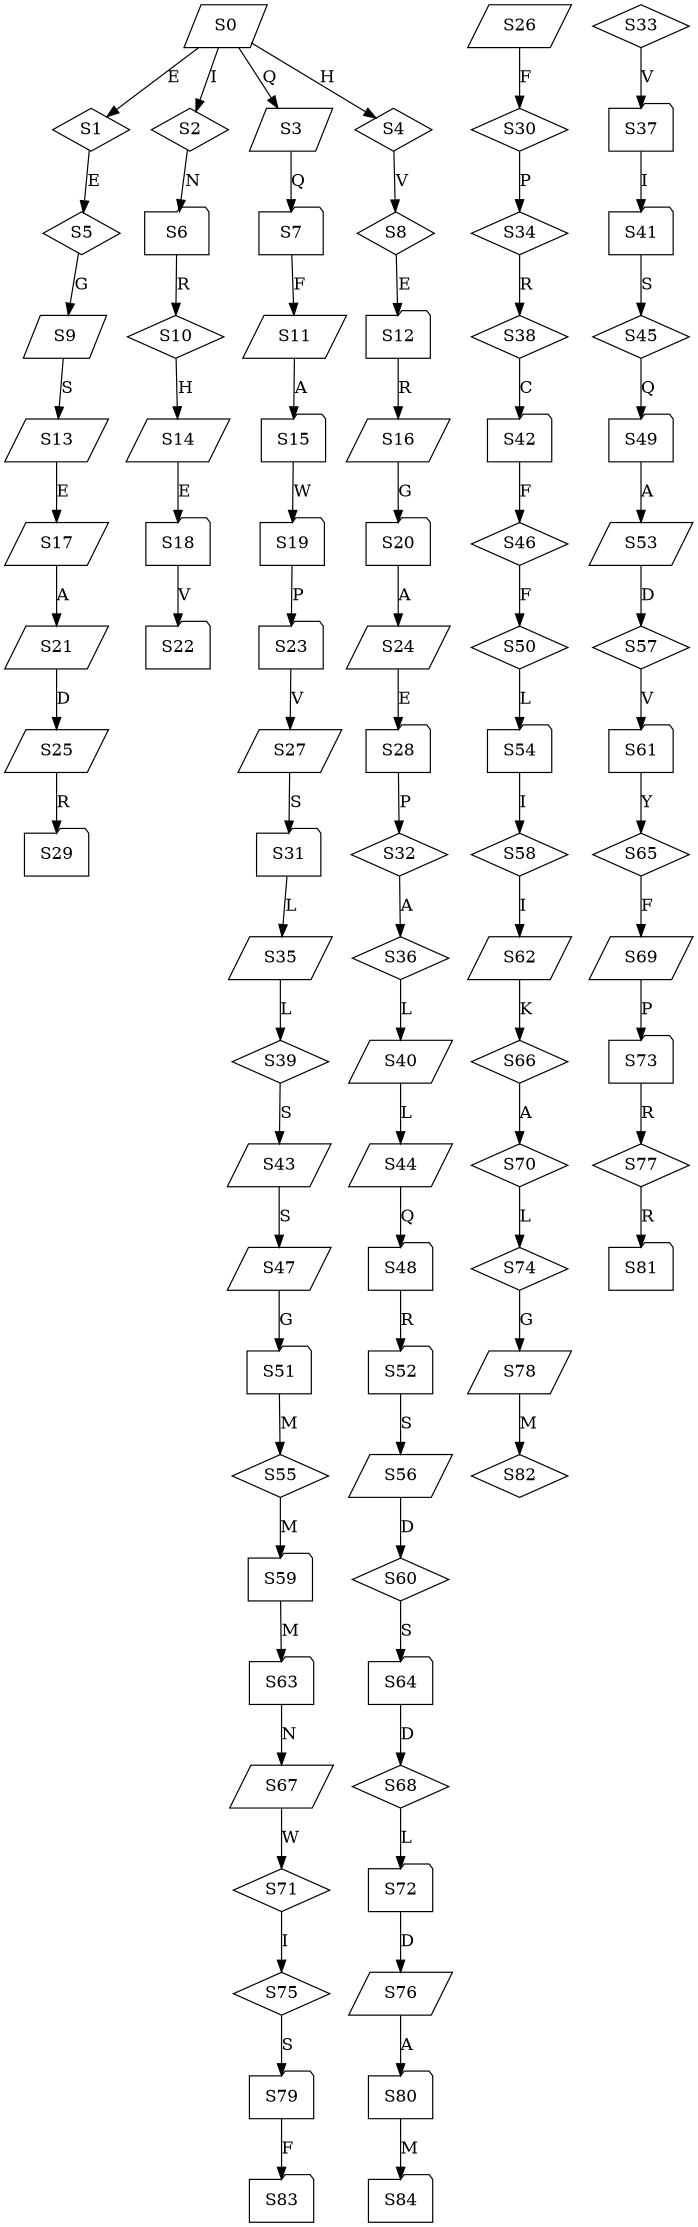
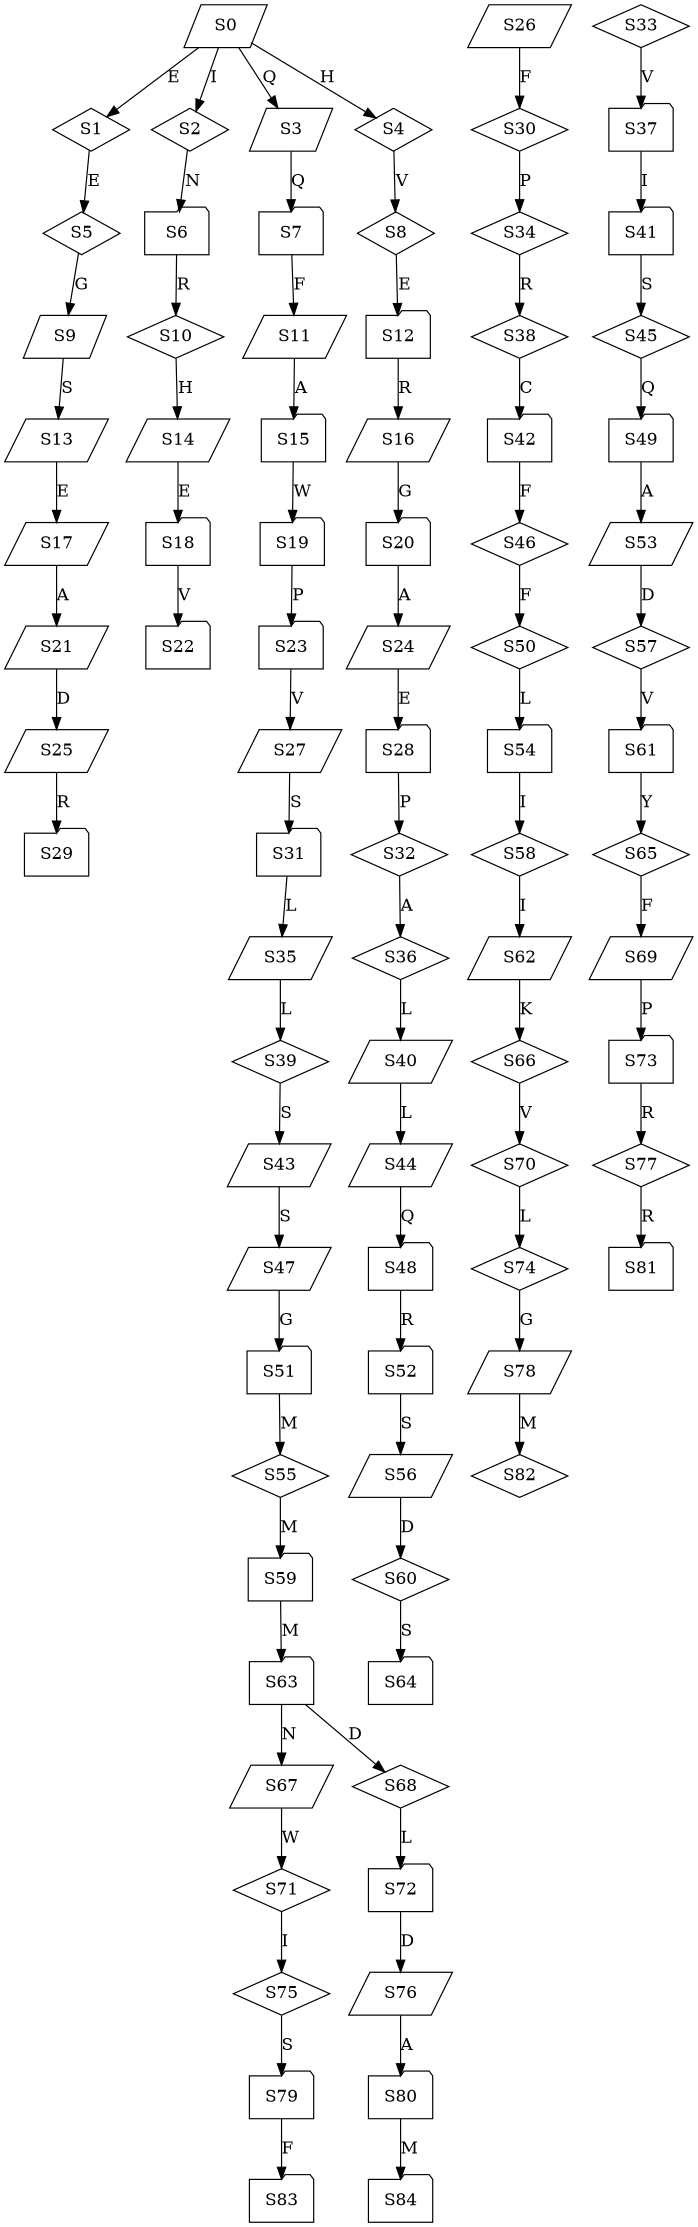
(526, 1114) -> (526, 1114)
(401, 1729) -> (341, 1734)
